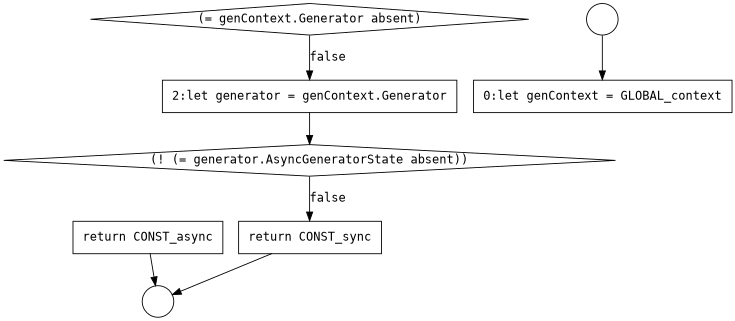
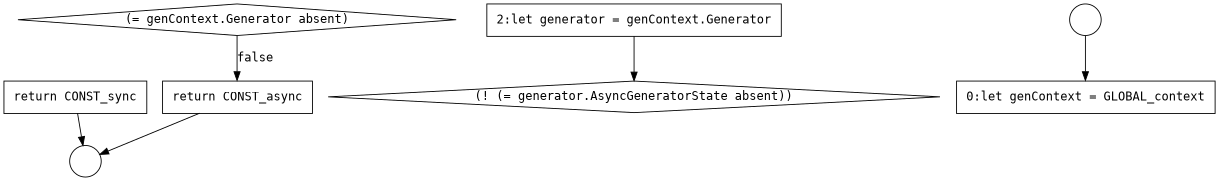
(310, 53) -> (237, 54)
(310, 194) -> none
